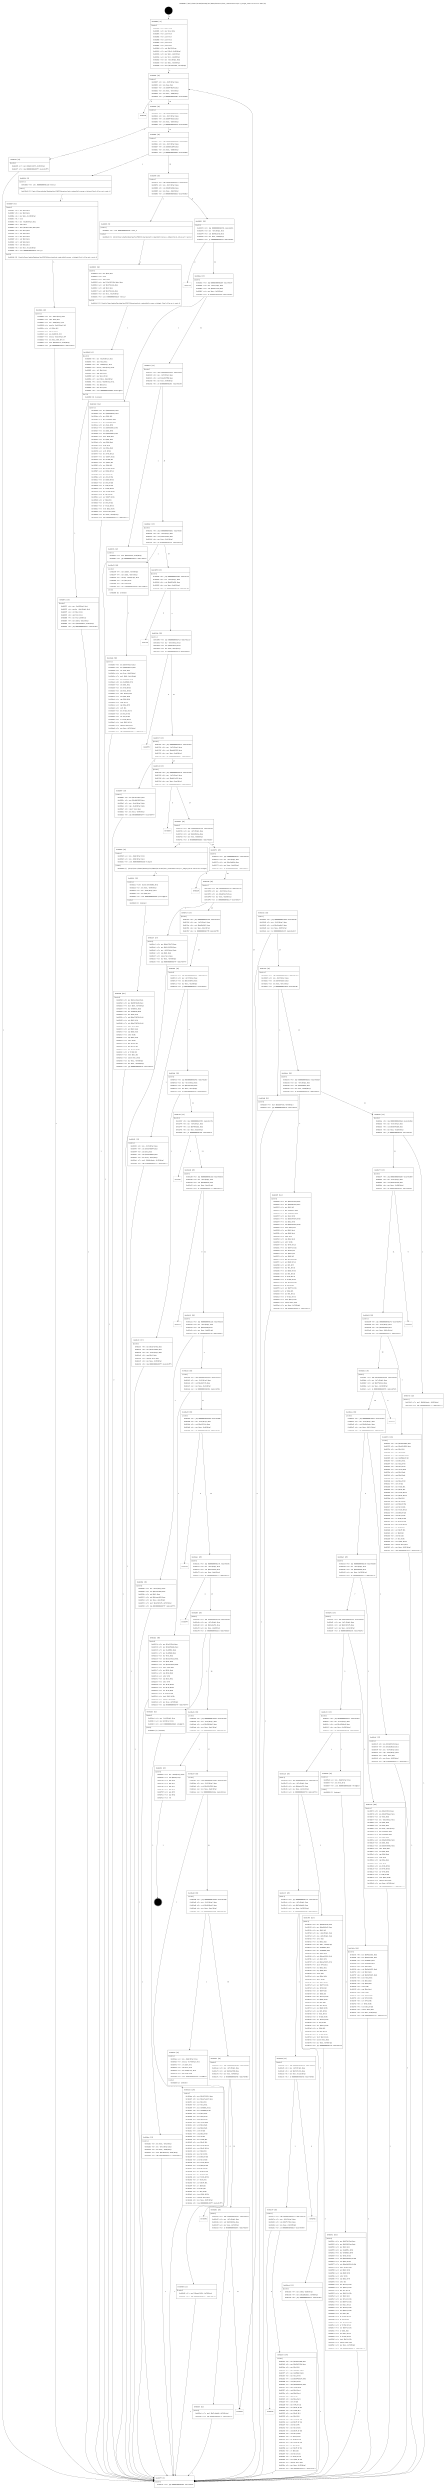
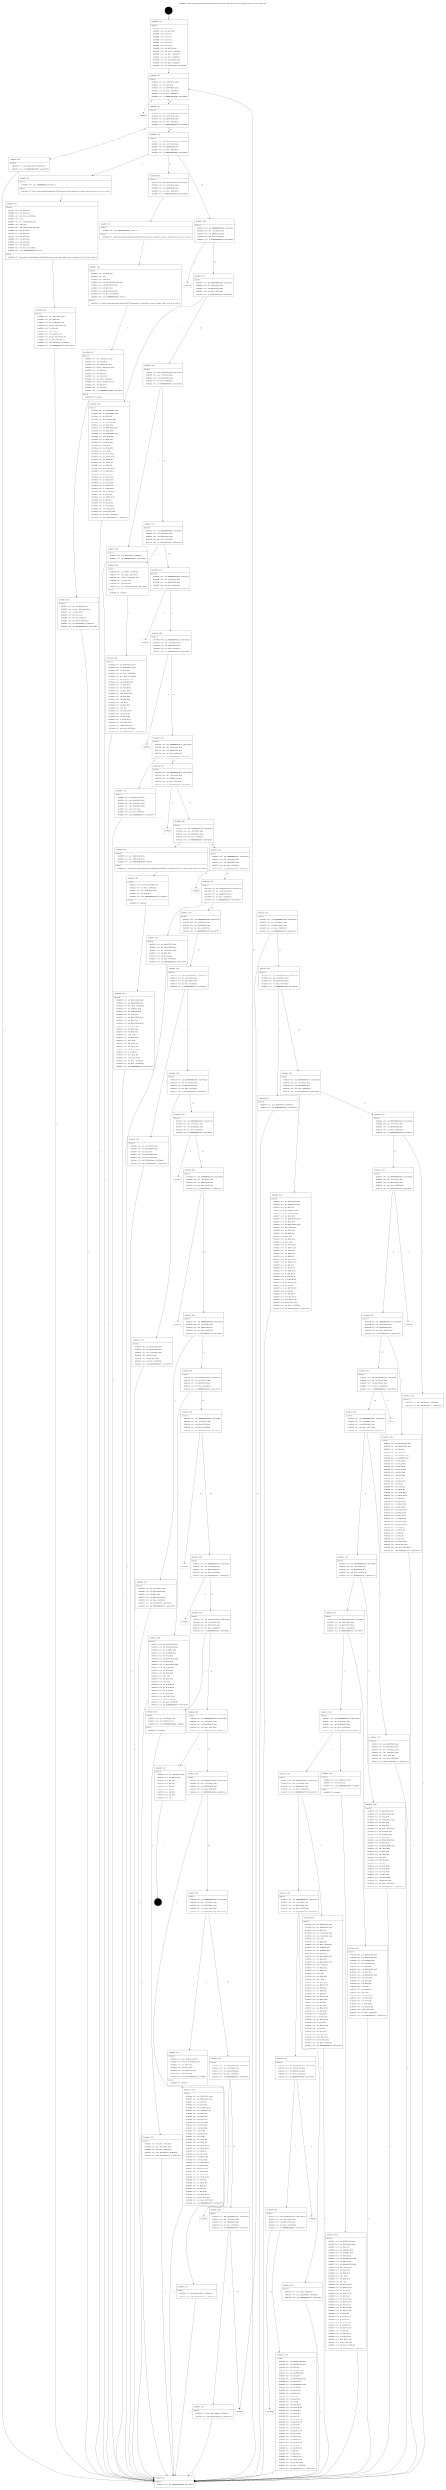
(198, 207) -> (196, 186)
